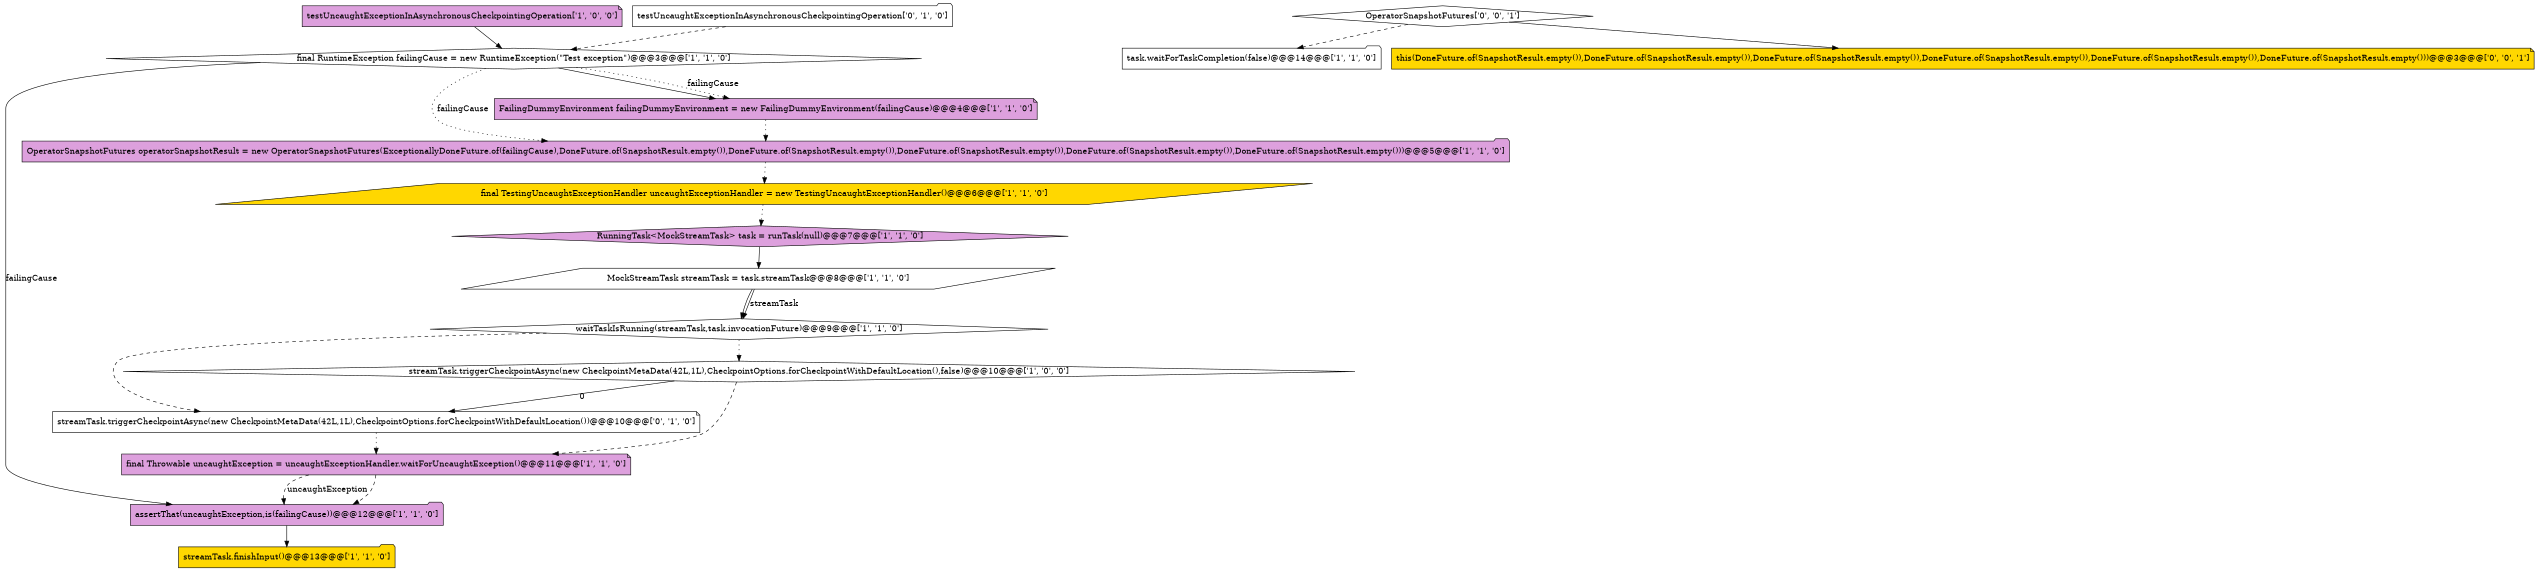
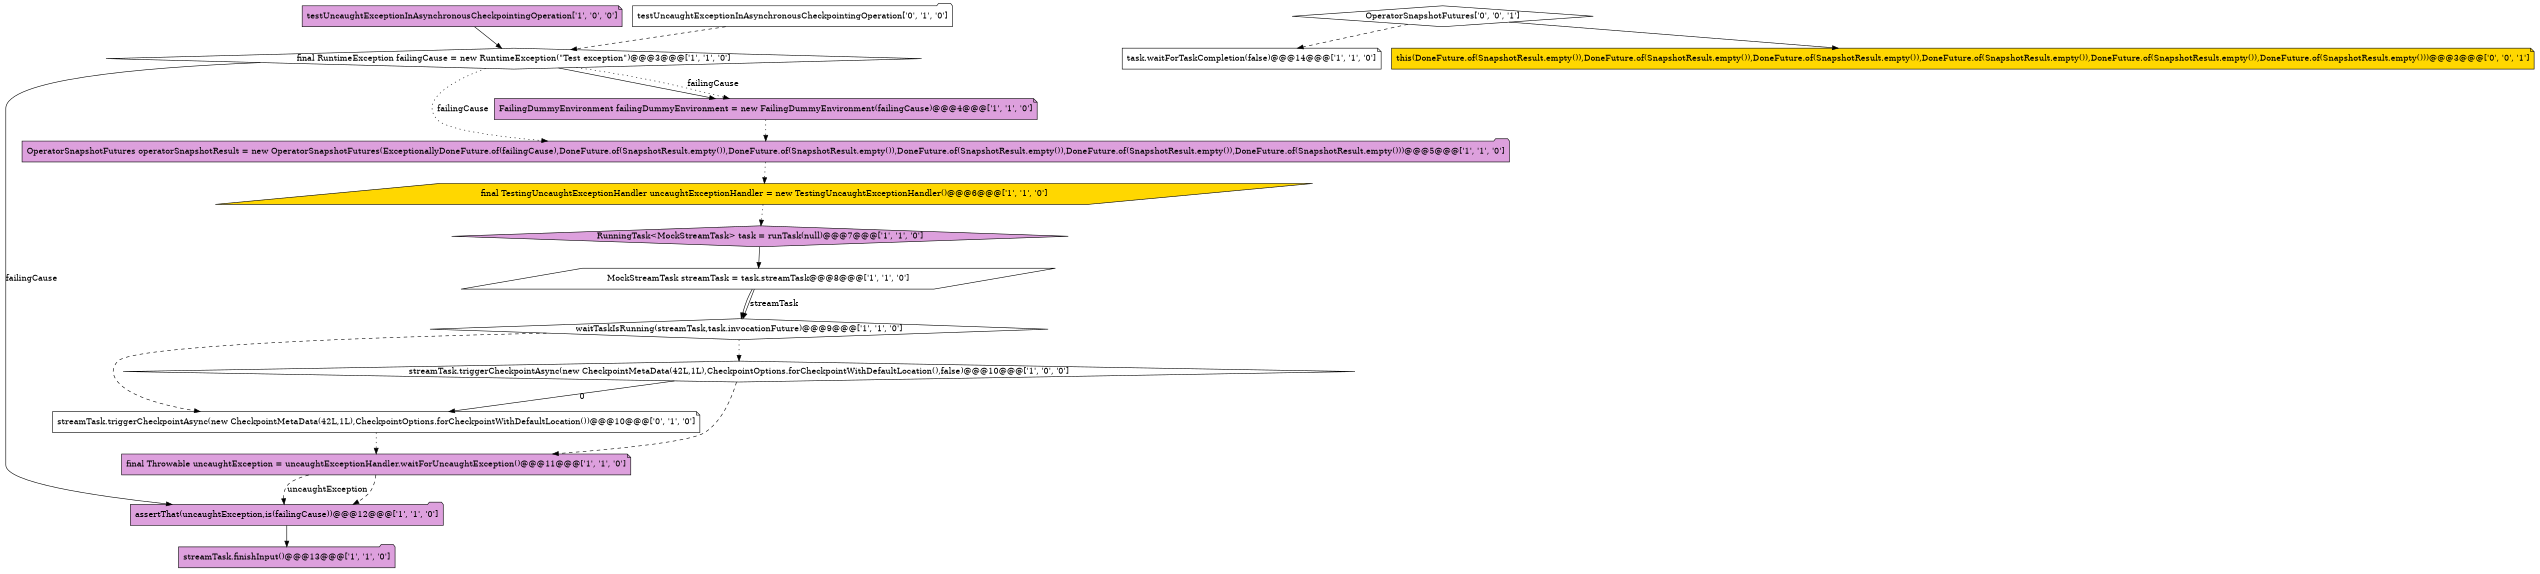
(1252, 59) -> (1252, 59)
(287, 557) -> (287, 557)
